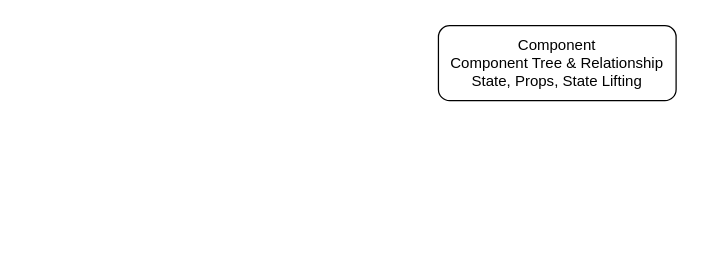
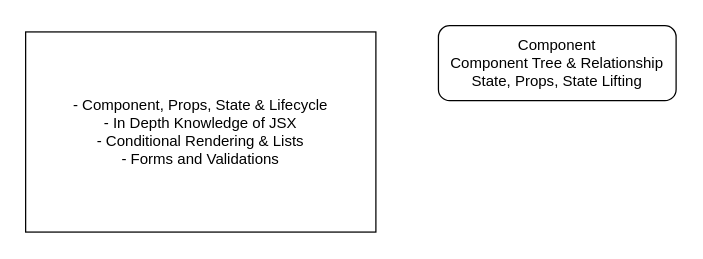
none -> (201, 132)
